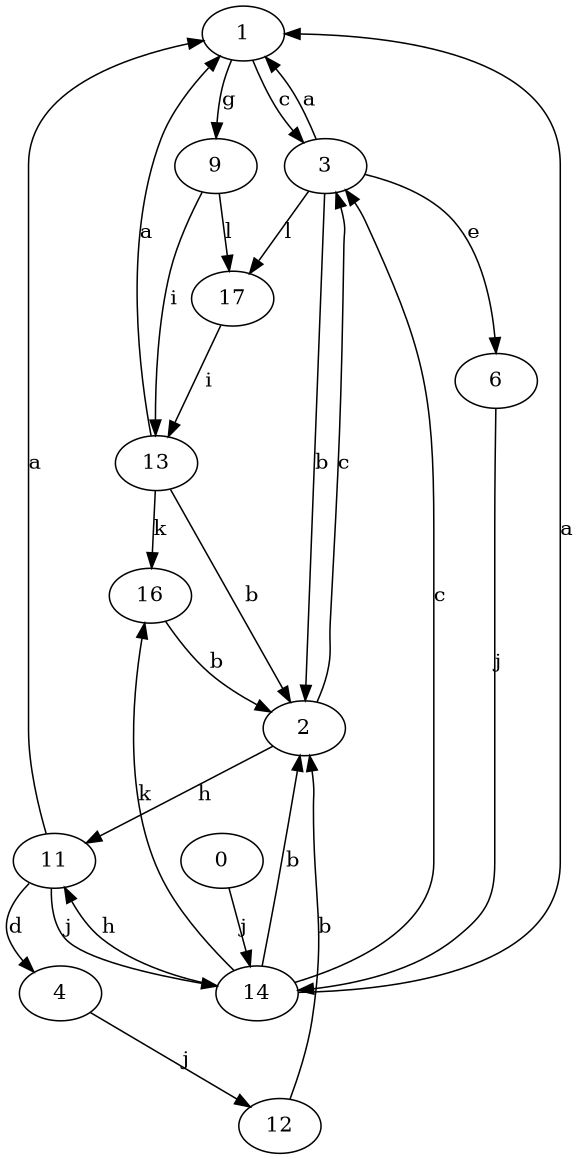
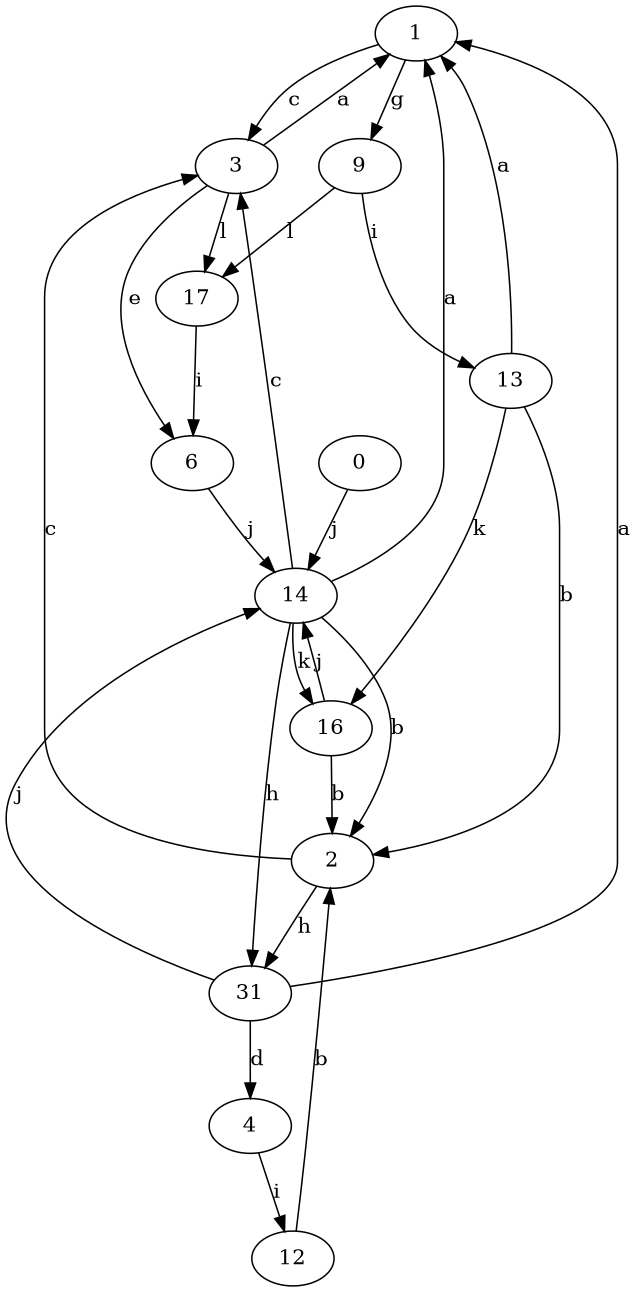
(198, 374) -> (195, 373)
(315, 440) -> none
none -> (316, 669)
(54, 861) -> (250, 993)
(186, 1060) -> (277, 1192)
